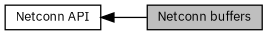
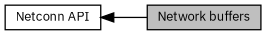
(205, 17) -> (204, 17)
